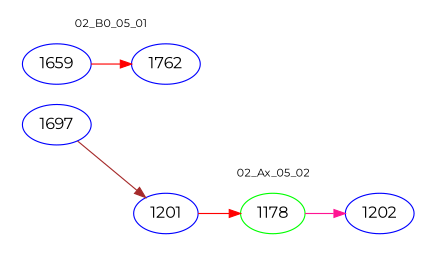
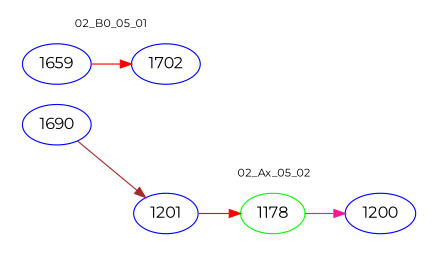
(166, 64) -> (166, 64)
(57, 125) -> (57, 125)
(380, 213) -> (380, 213)
